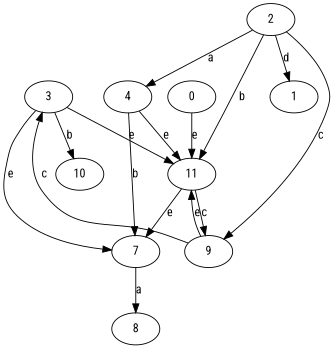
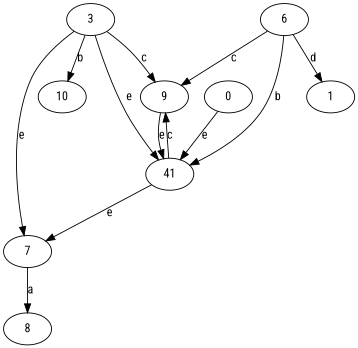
(271, 20) -> (284, 20)
(128, 97) -> none
(192, 174) -> (170, 174)
(75, 218) -> (130, 51)
